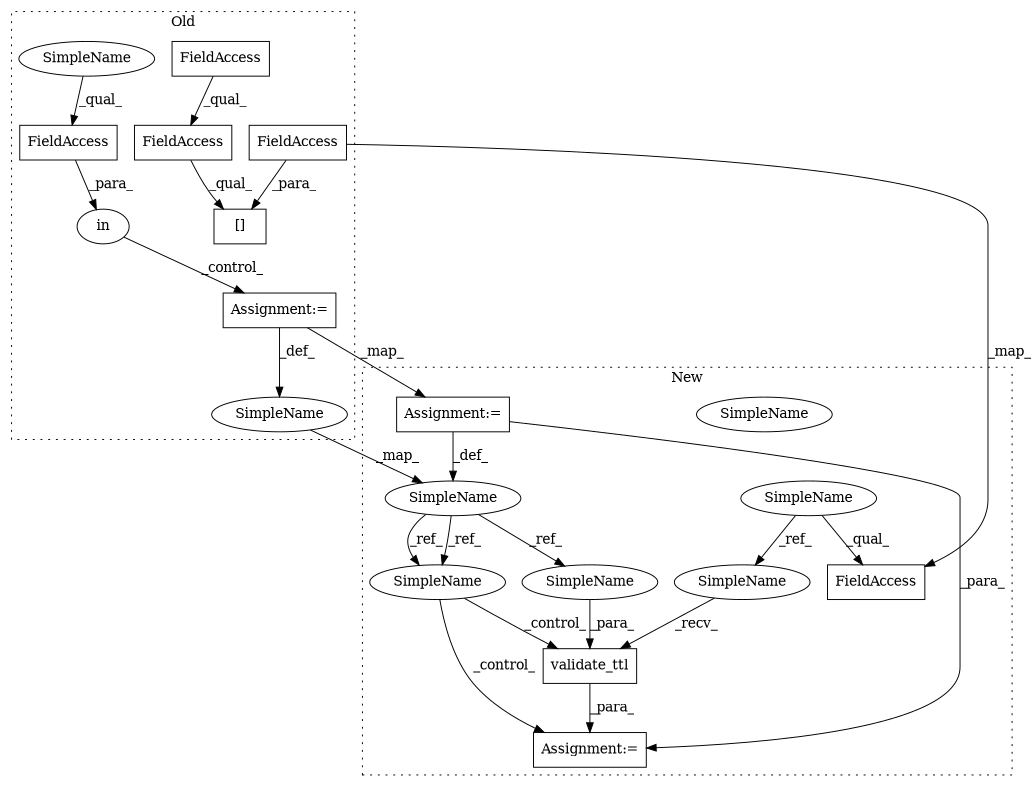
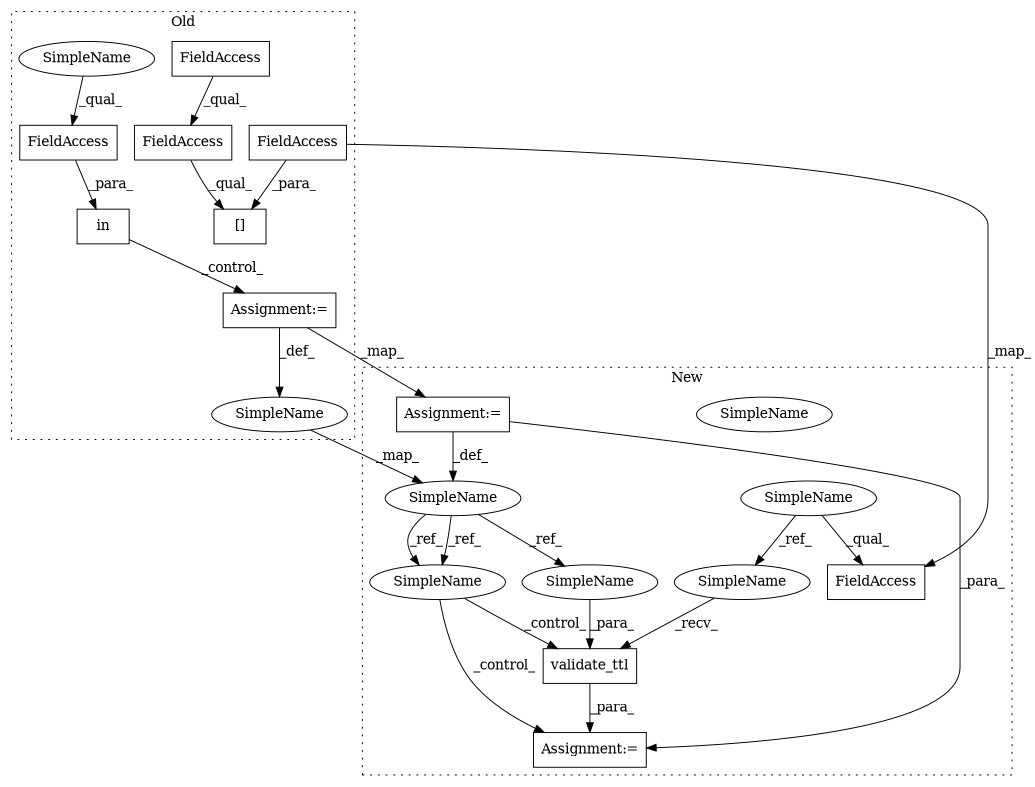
(103, 227) -> (103, 227)
